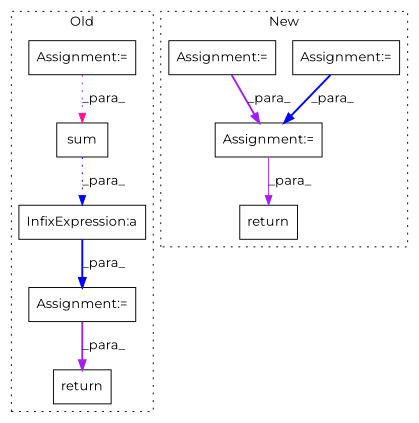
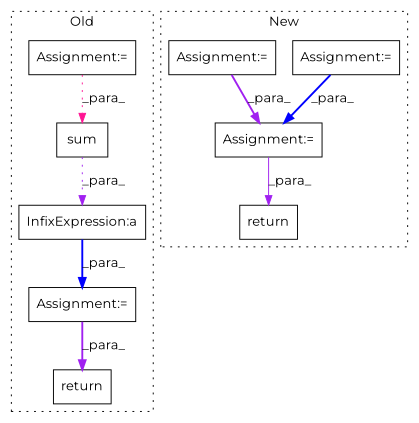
(82, 176) -> (82, 176)
